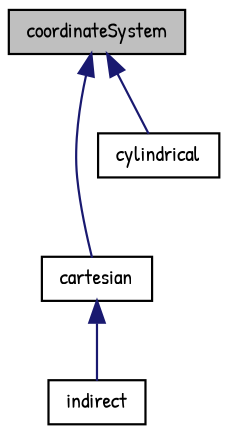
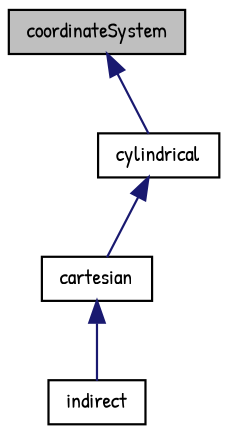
(76, 167) -> (123, 227)
